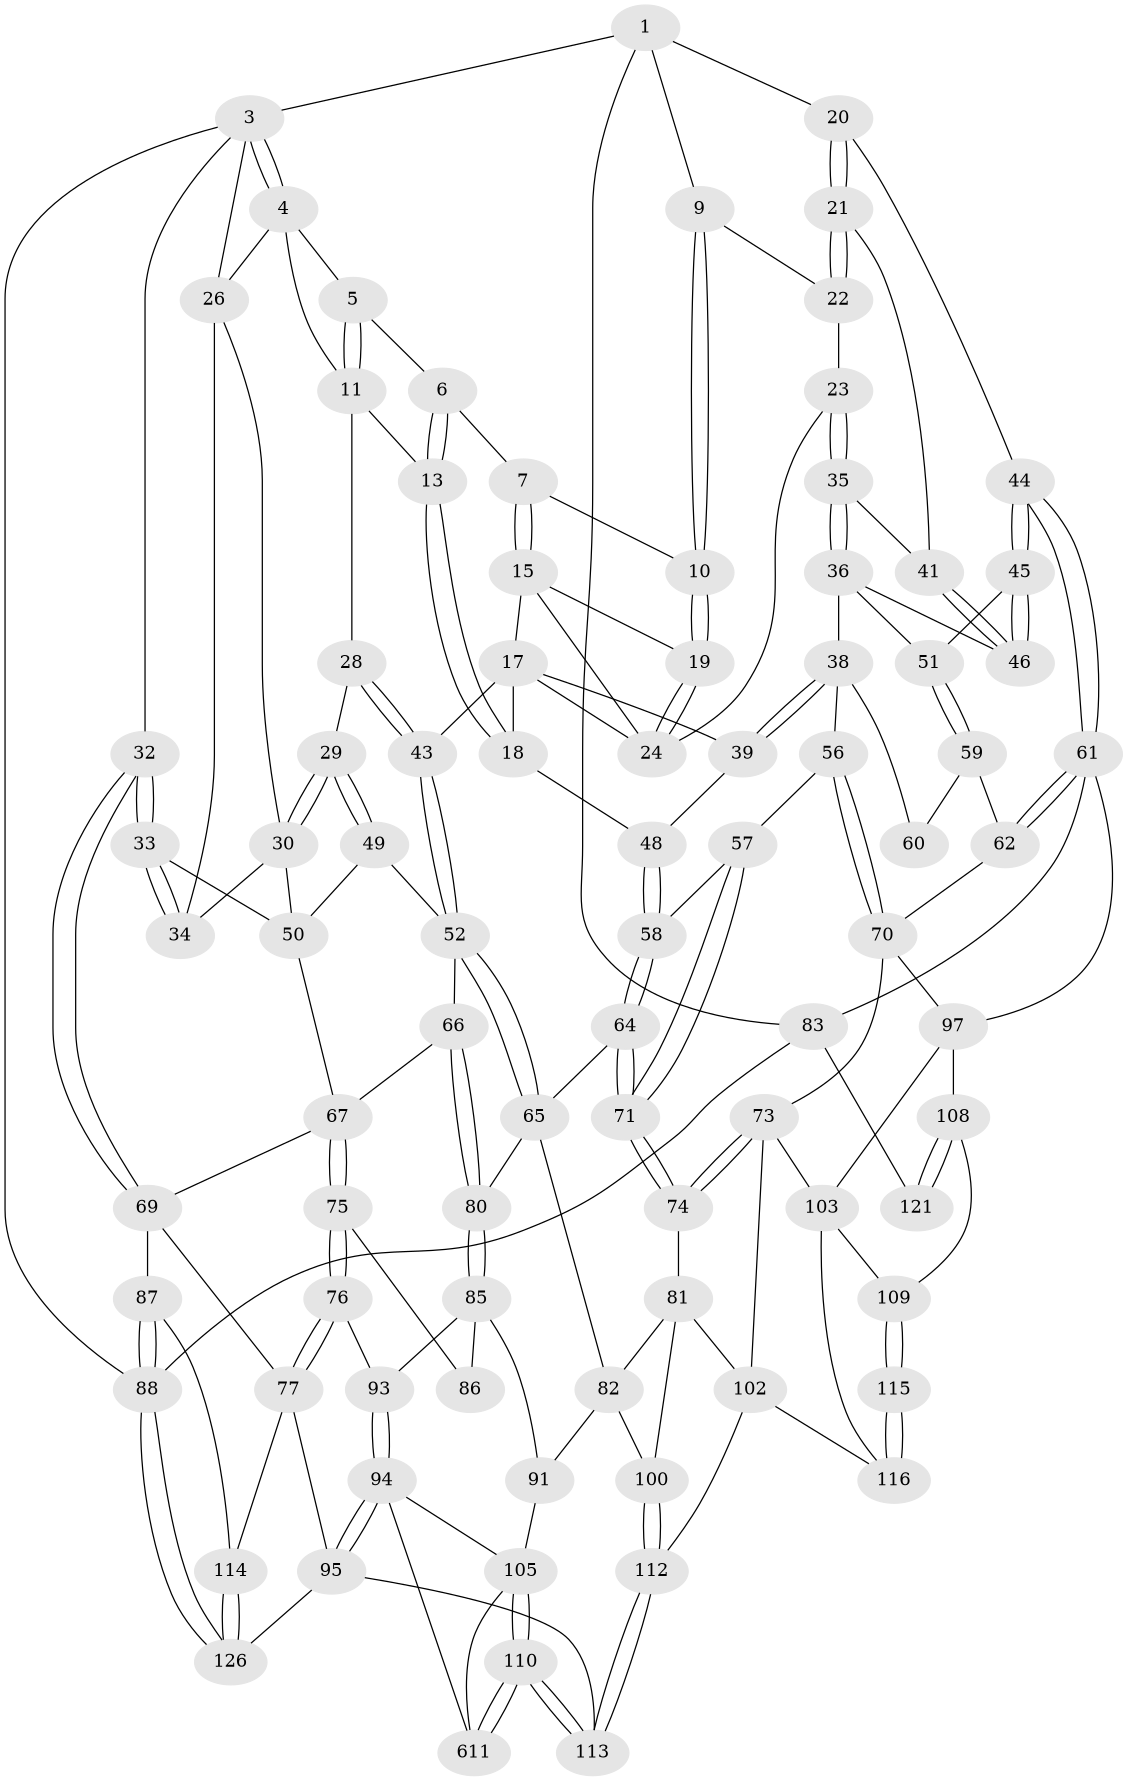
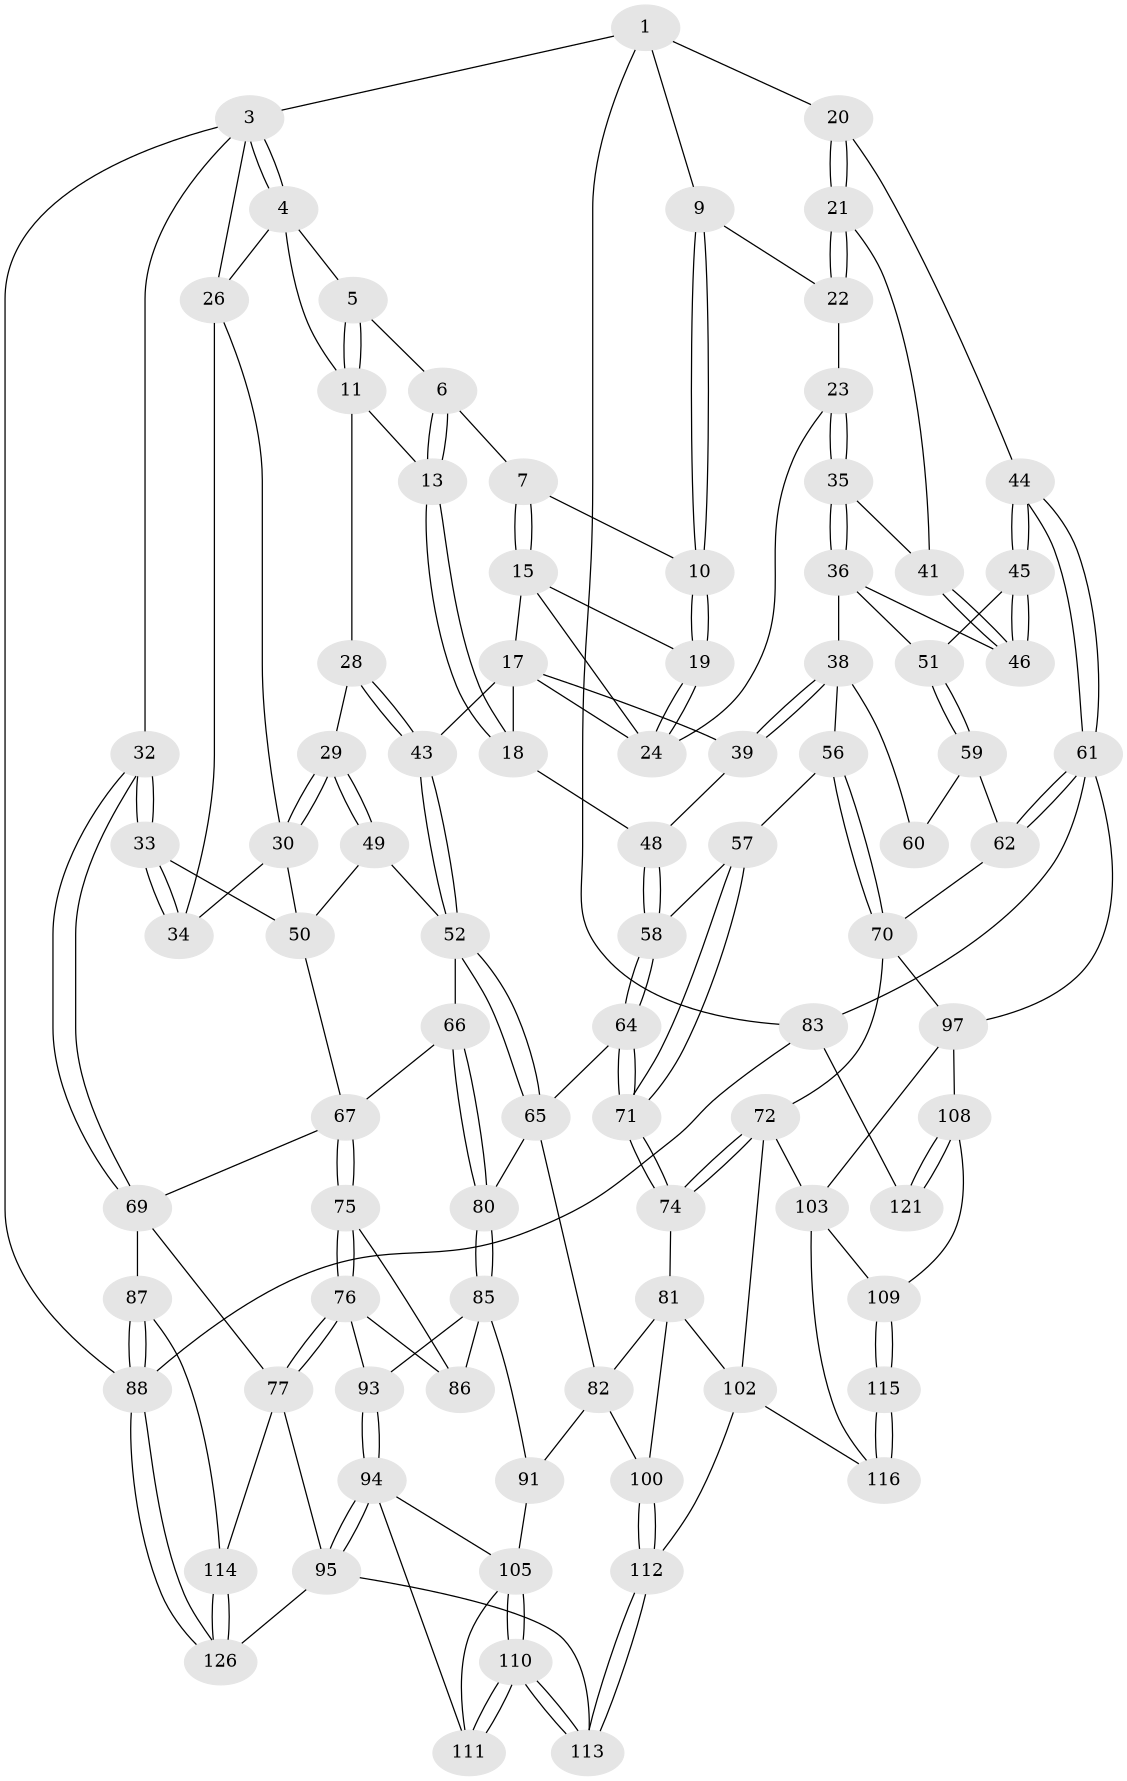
(764, 1117) -> (765, 1117)
none -> (403, 1344)
(474, 1753) -> (469, 1753)
